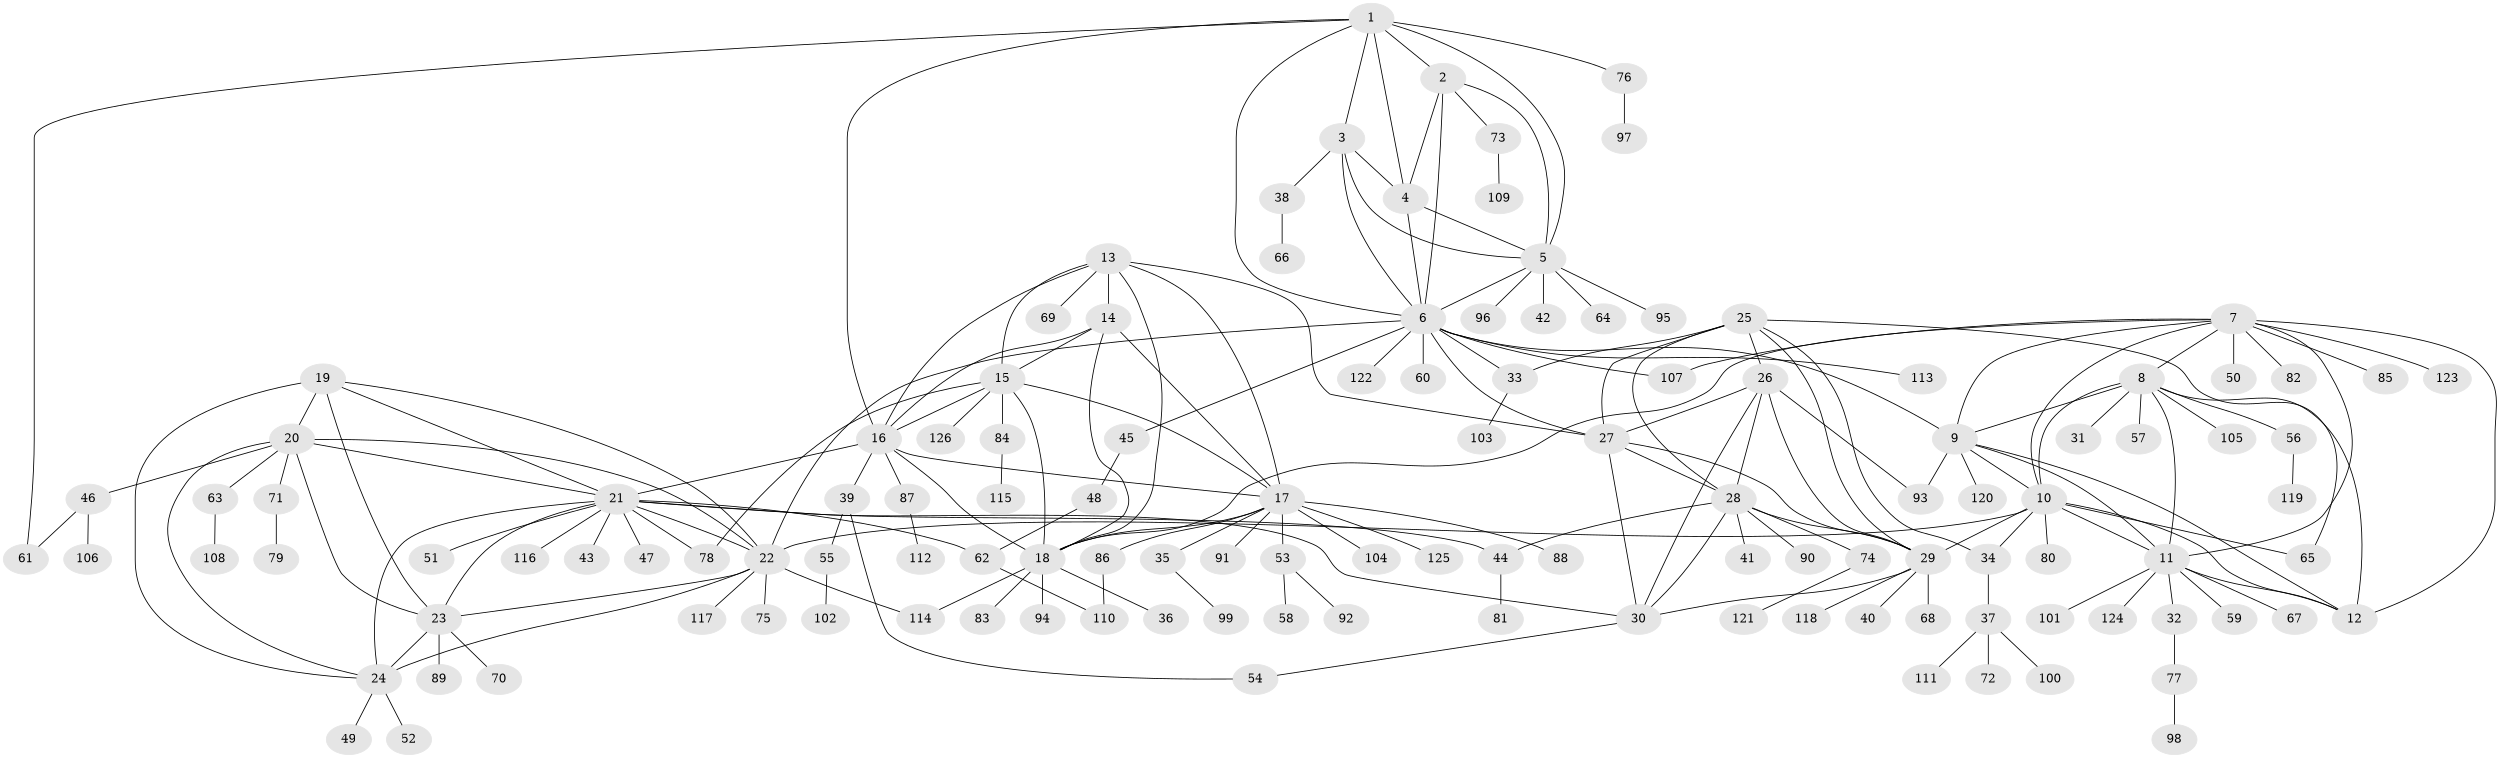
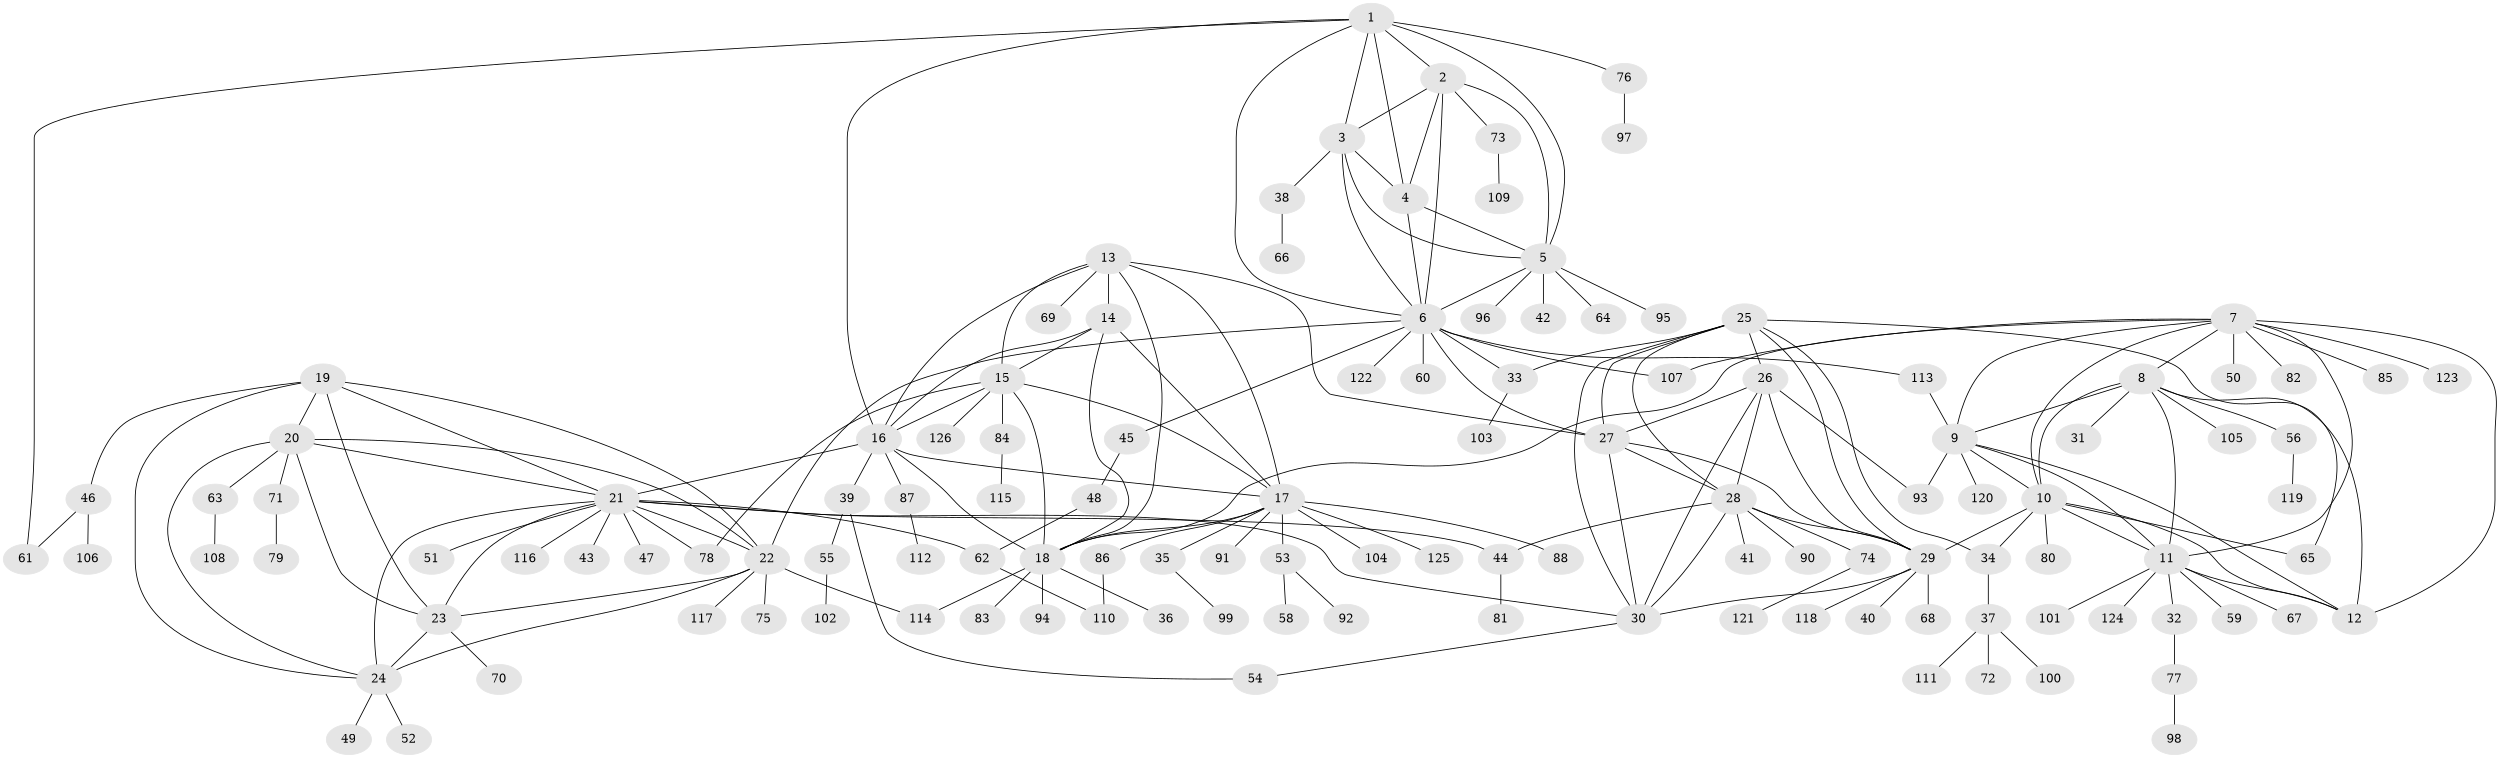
none -> (1394, 108)
(1696, 348) -> (1939, 409)
none -> (1579, 413)
(2139, 439) -> none
(190, 469) -> (176, 404)
(1437, 530) -> none
(439, 679) -> none
